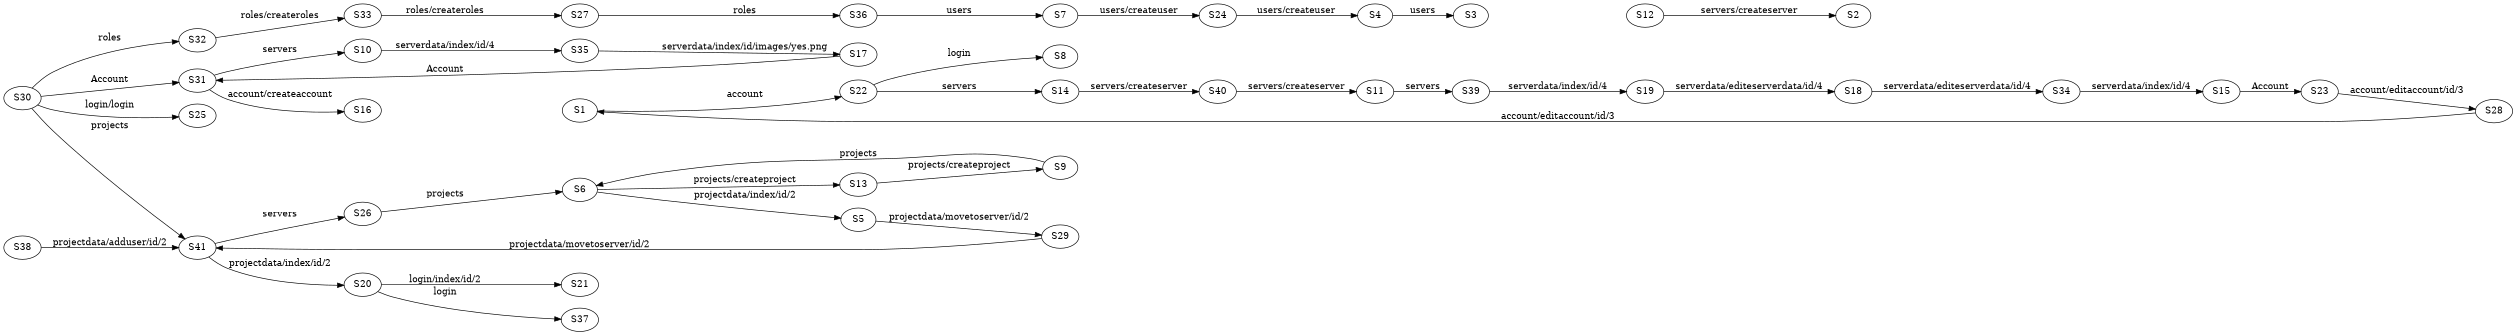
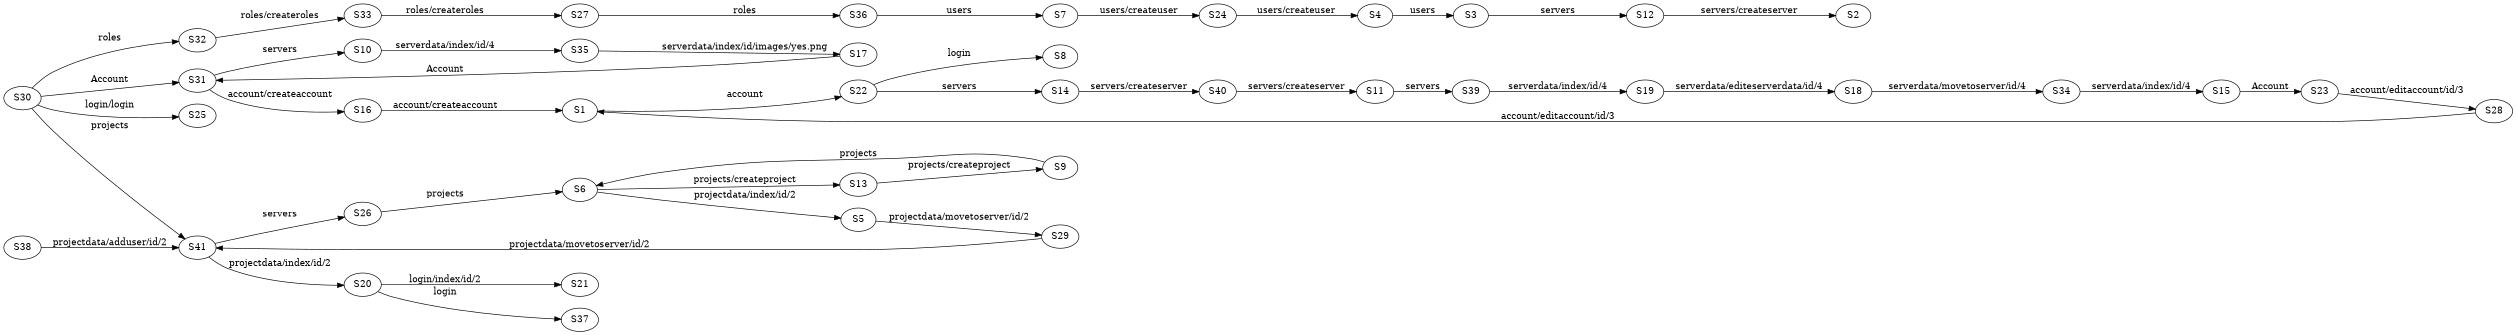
none -> (1554, 16)
(1957, 87) -> (1957, 87)
none -> (469, 110)
